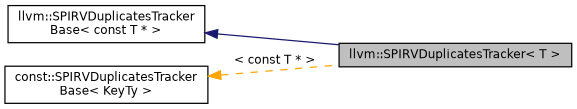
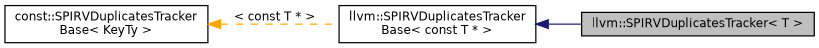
(280, 70) -> (280, 24)
